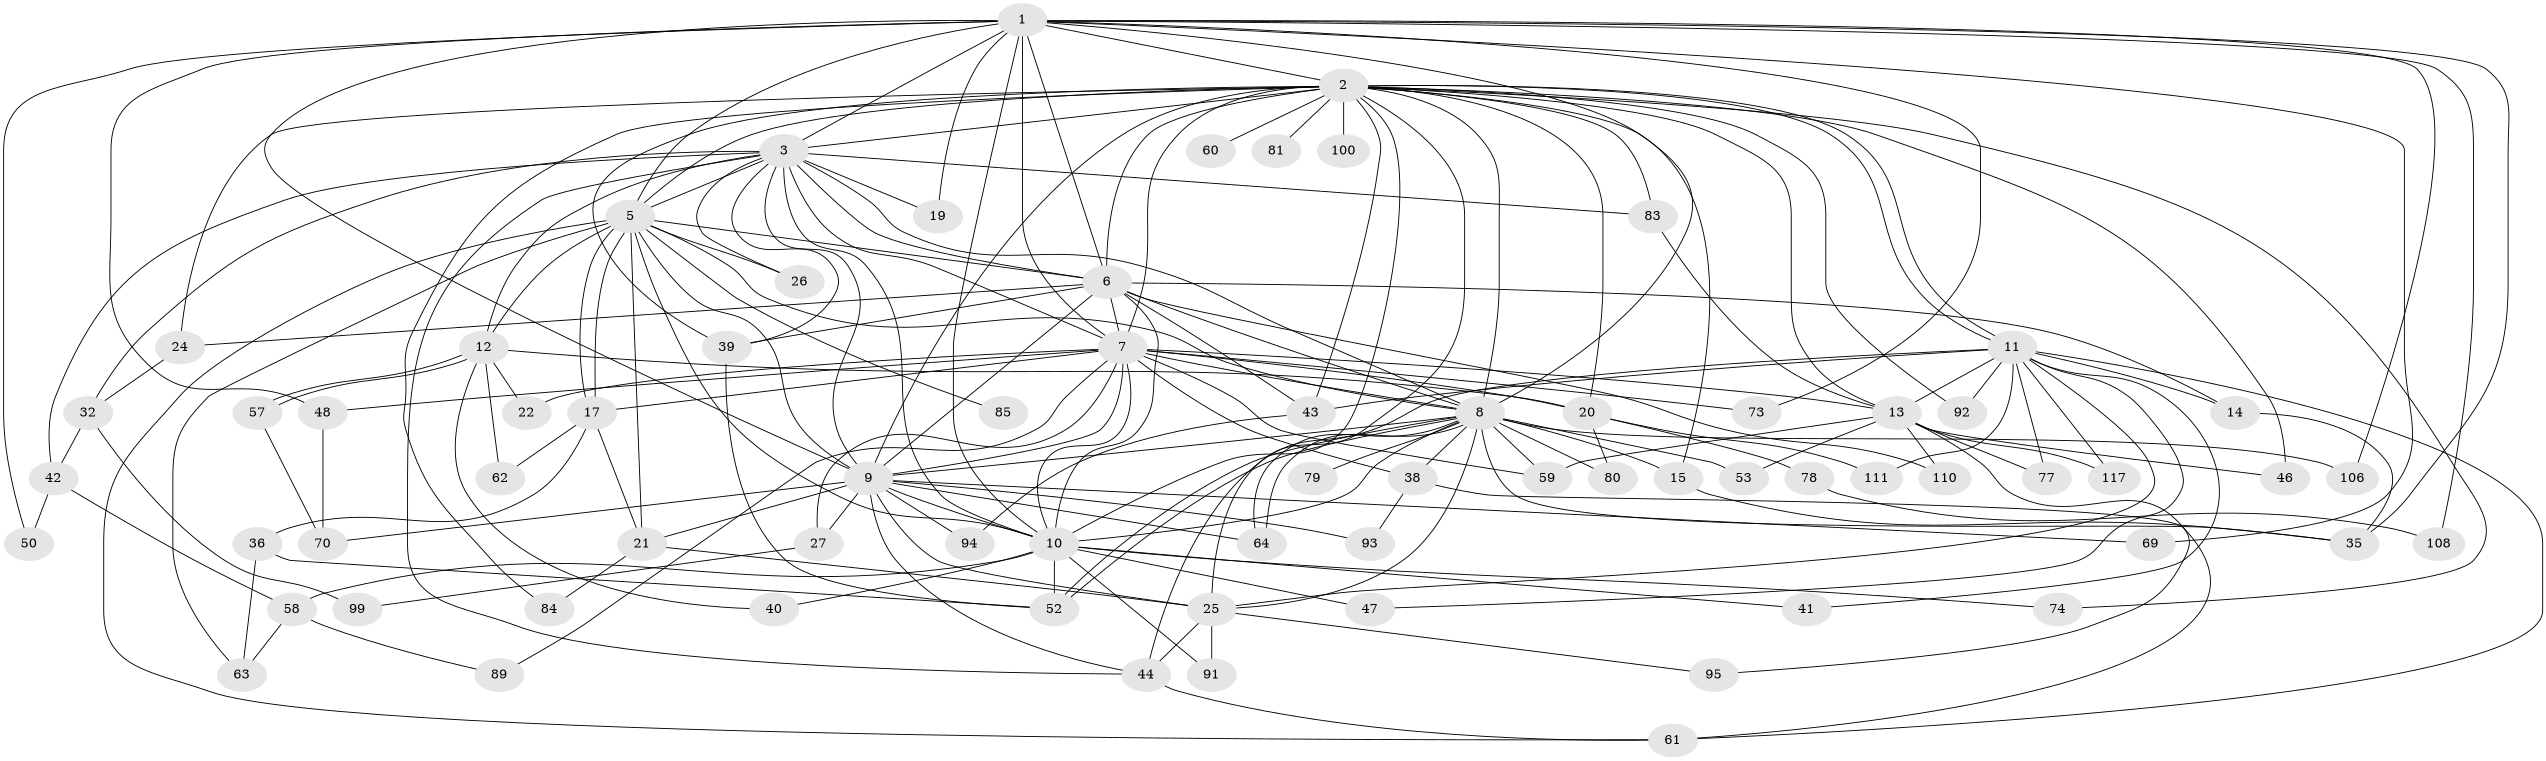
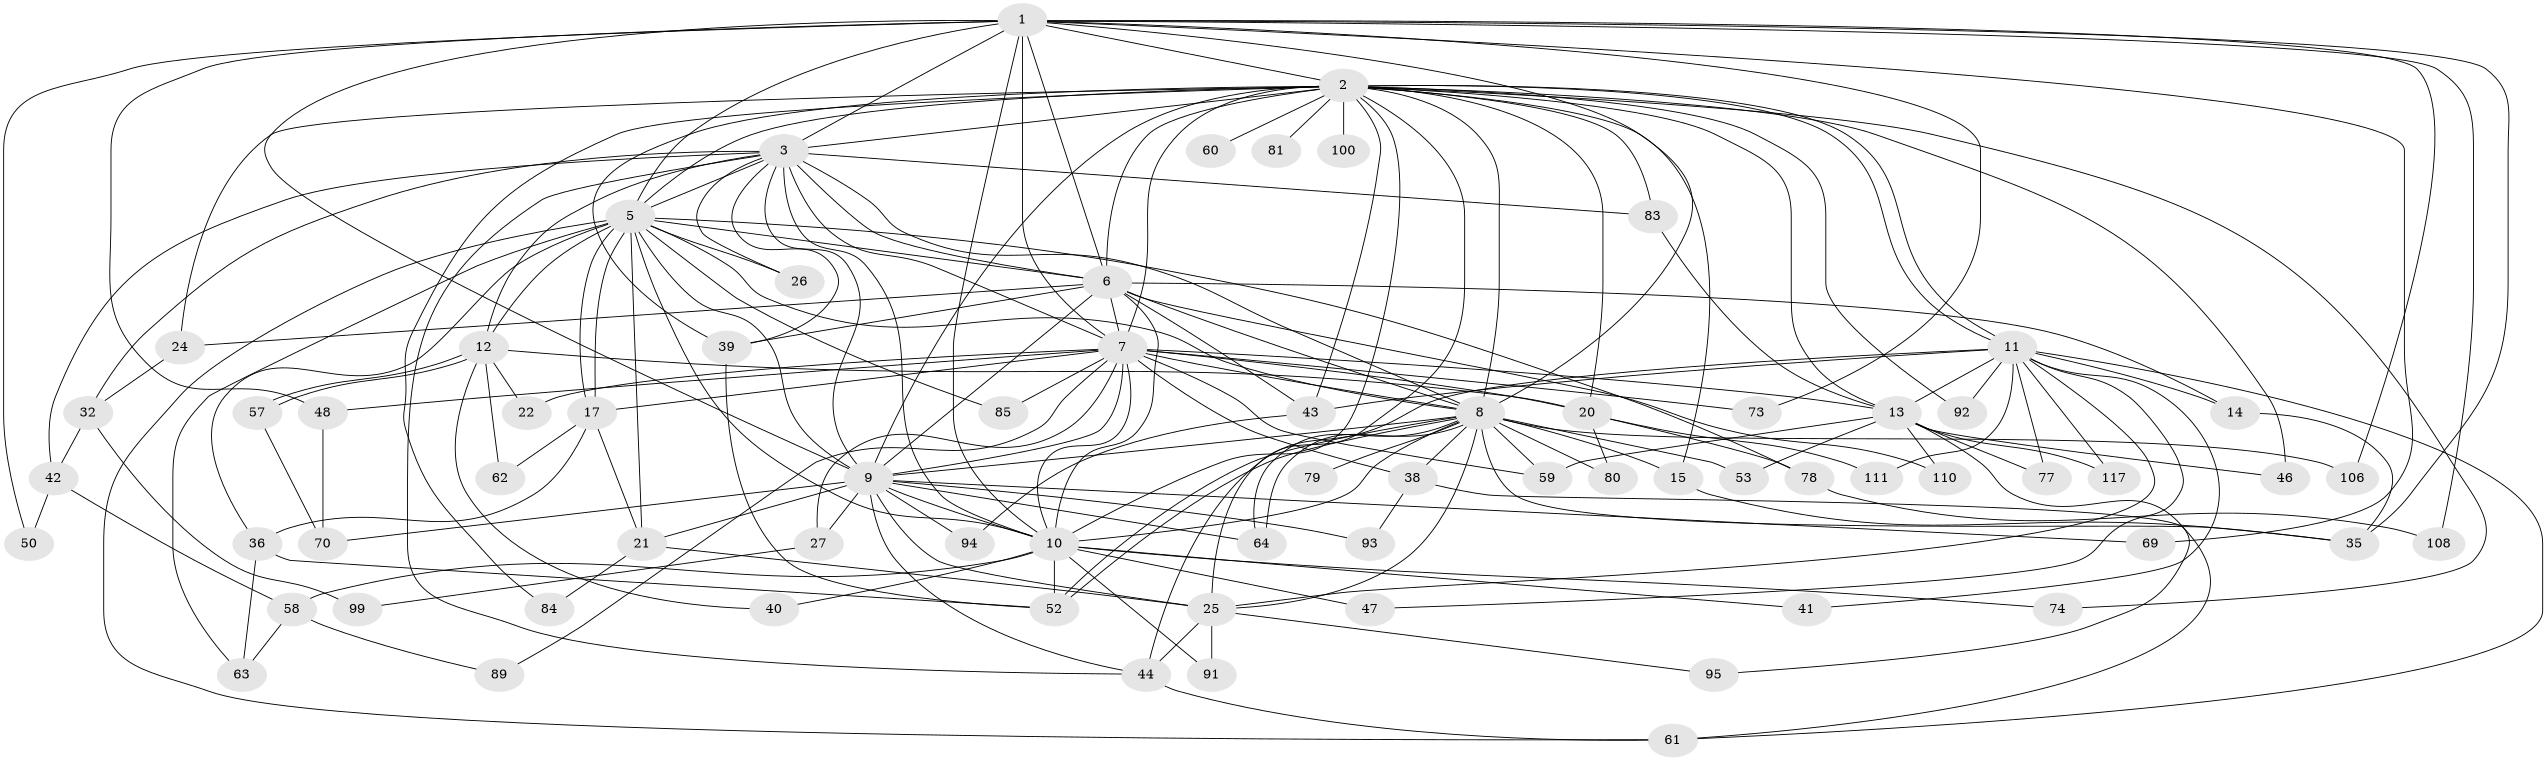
(938, 217) -> none
none -> (1265, 290)
none -> (351, 375)
none -> (1063, 380)
